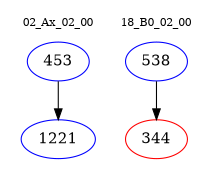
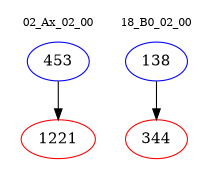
(156, 62) -> (156, 62)
(58, 139) -> (58, 139)
